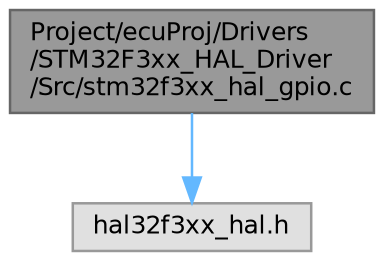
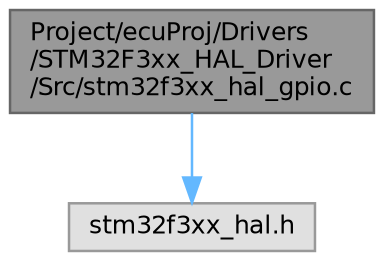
(192, 227) -> (192, 227)
